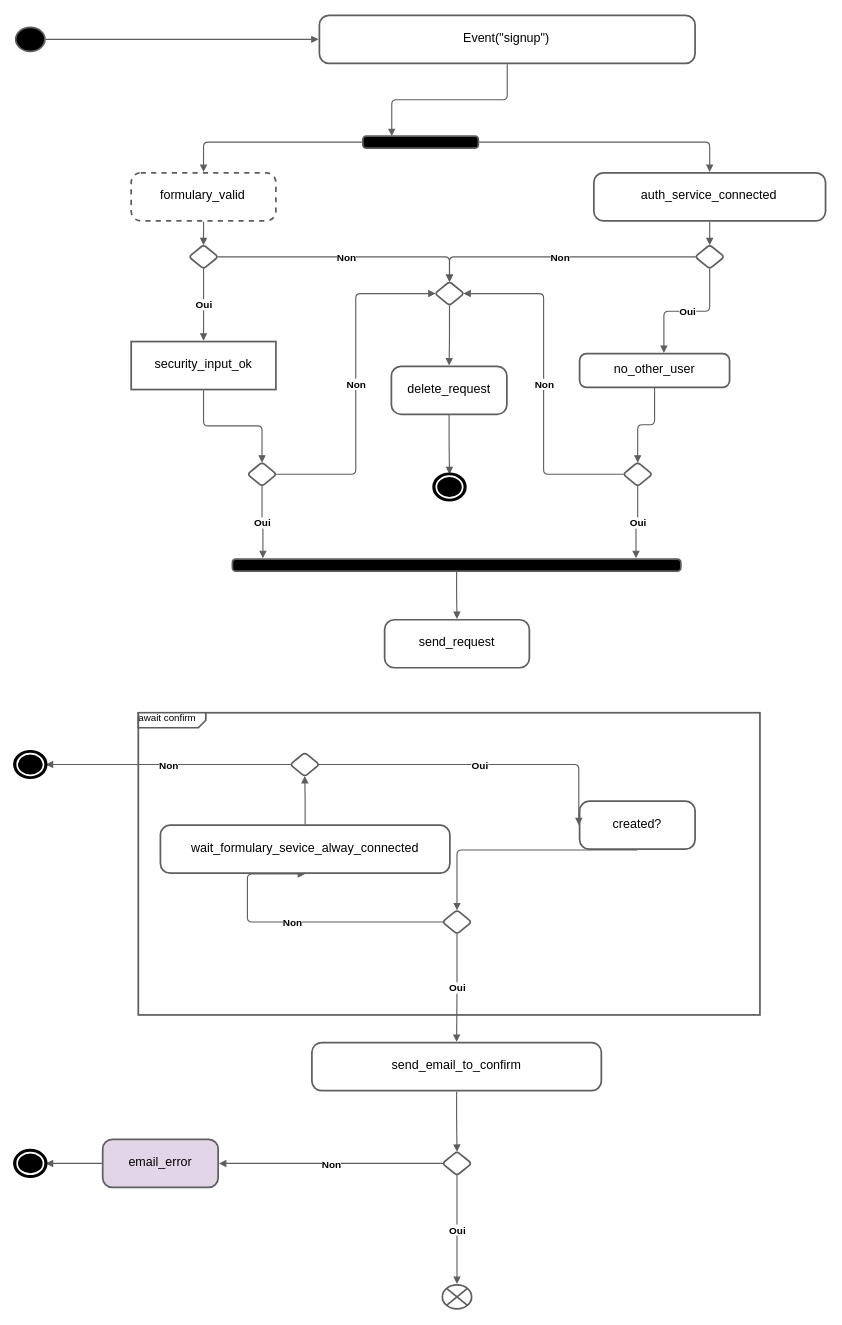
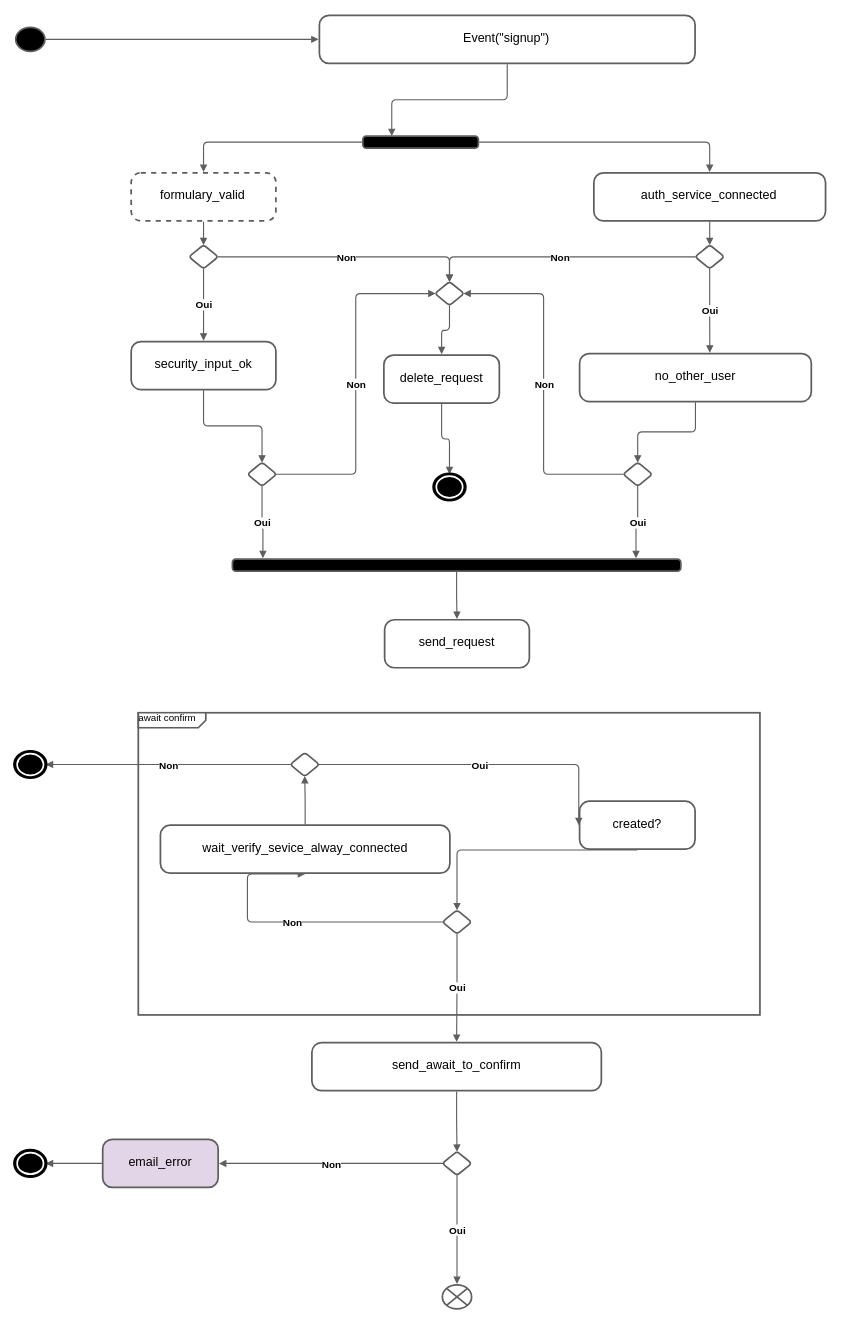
(203, 366) -> (203, 366)
(654, 371) -> (695, 378)
(449, 390) -> (441, 379)
(305, 849) -> (305, 849)
(456, 1067) -> (456, 1067)
